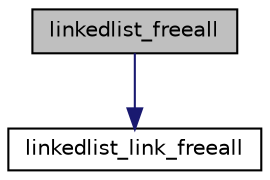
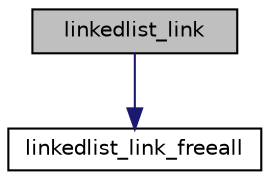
(135, 31) -> (135, 31)
